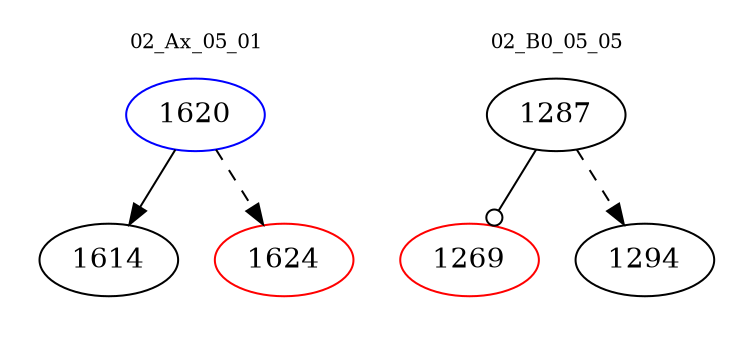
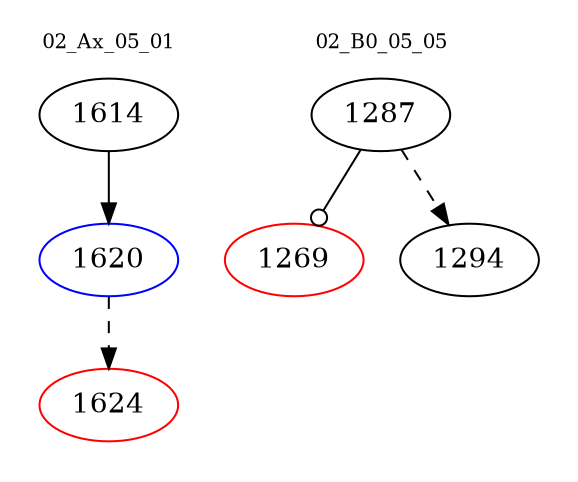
(158, 178) -> (109, 178)
